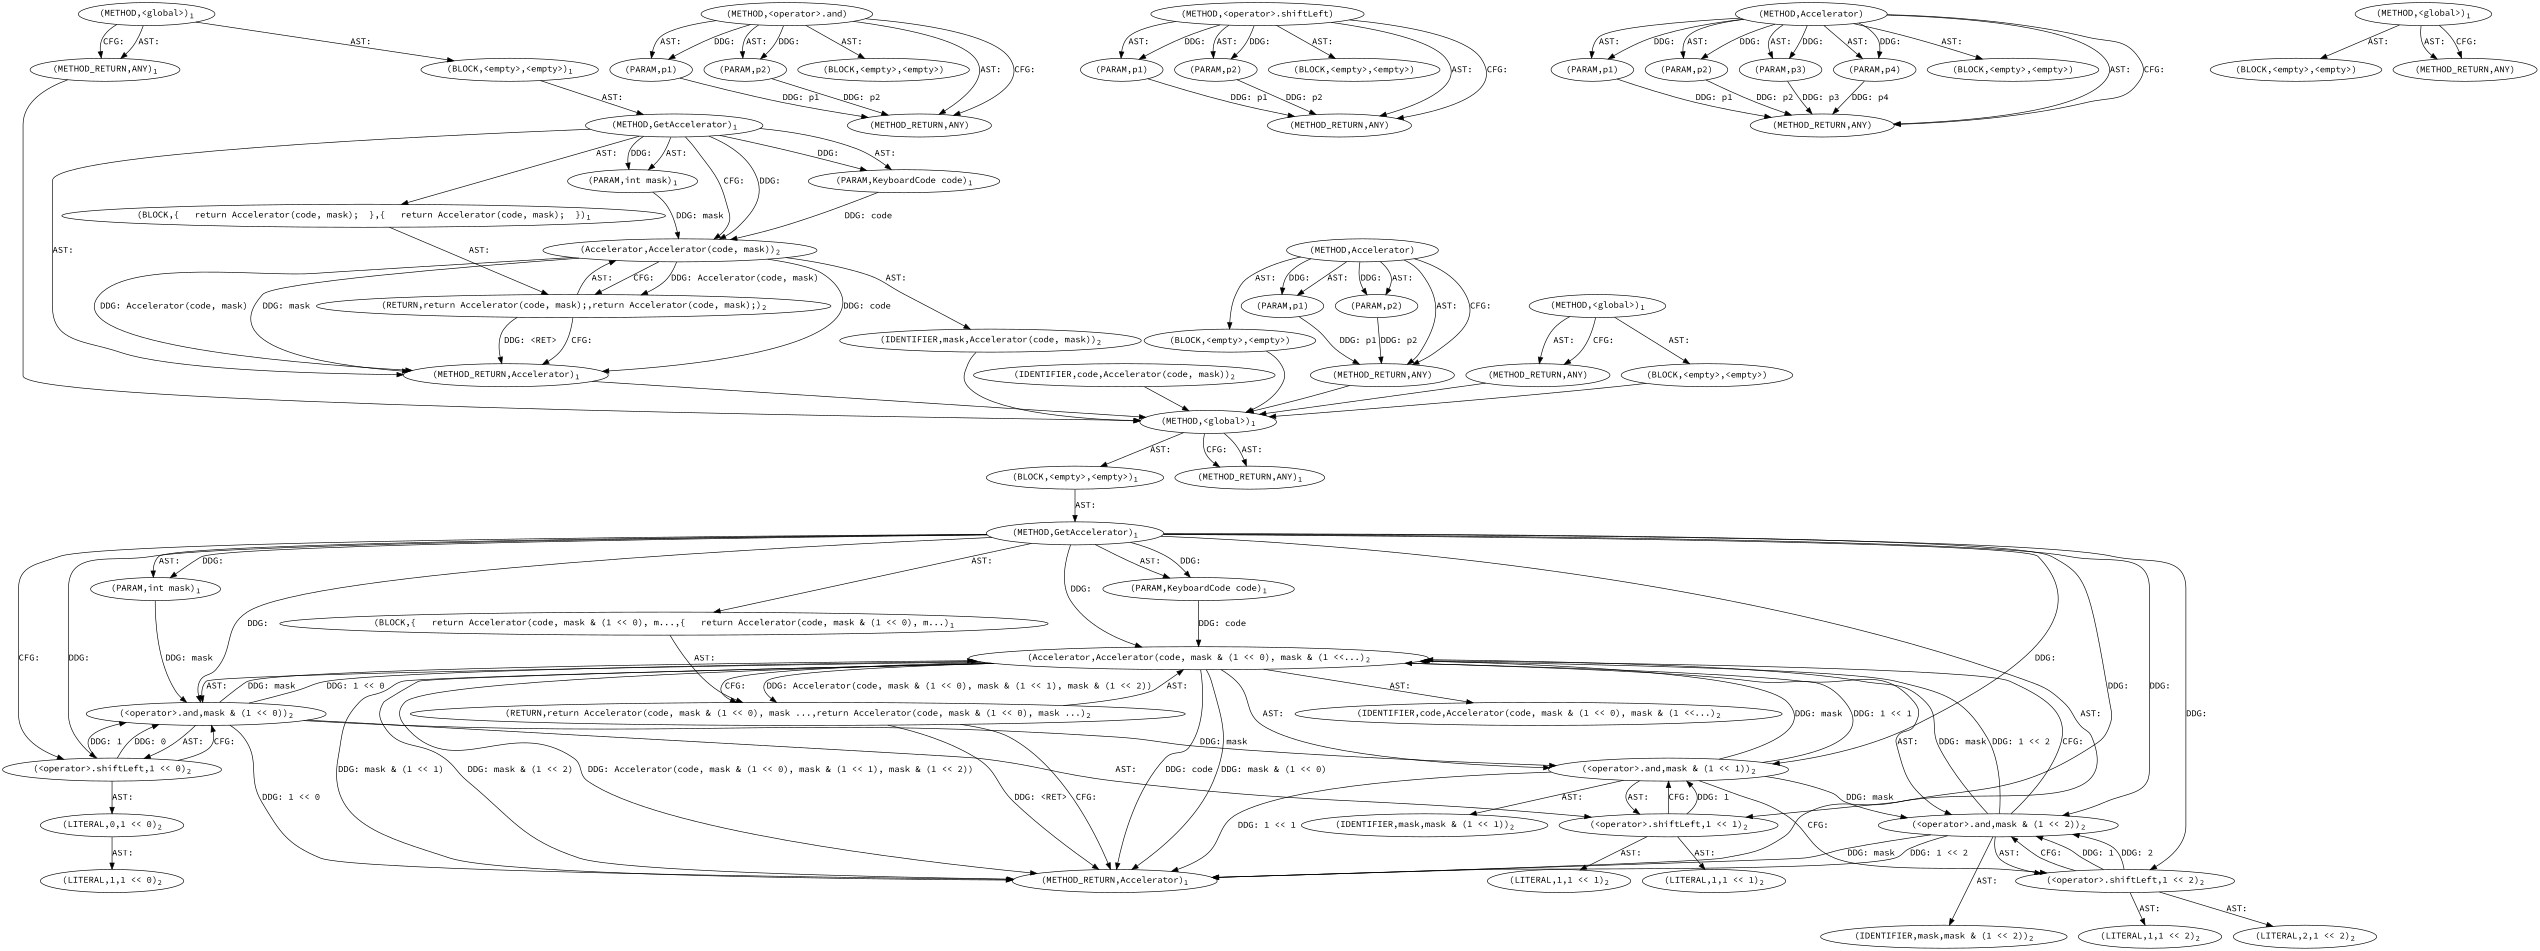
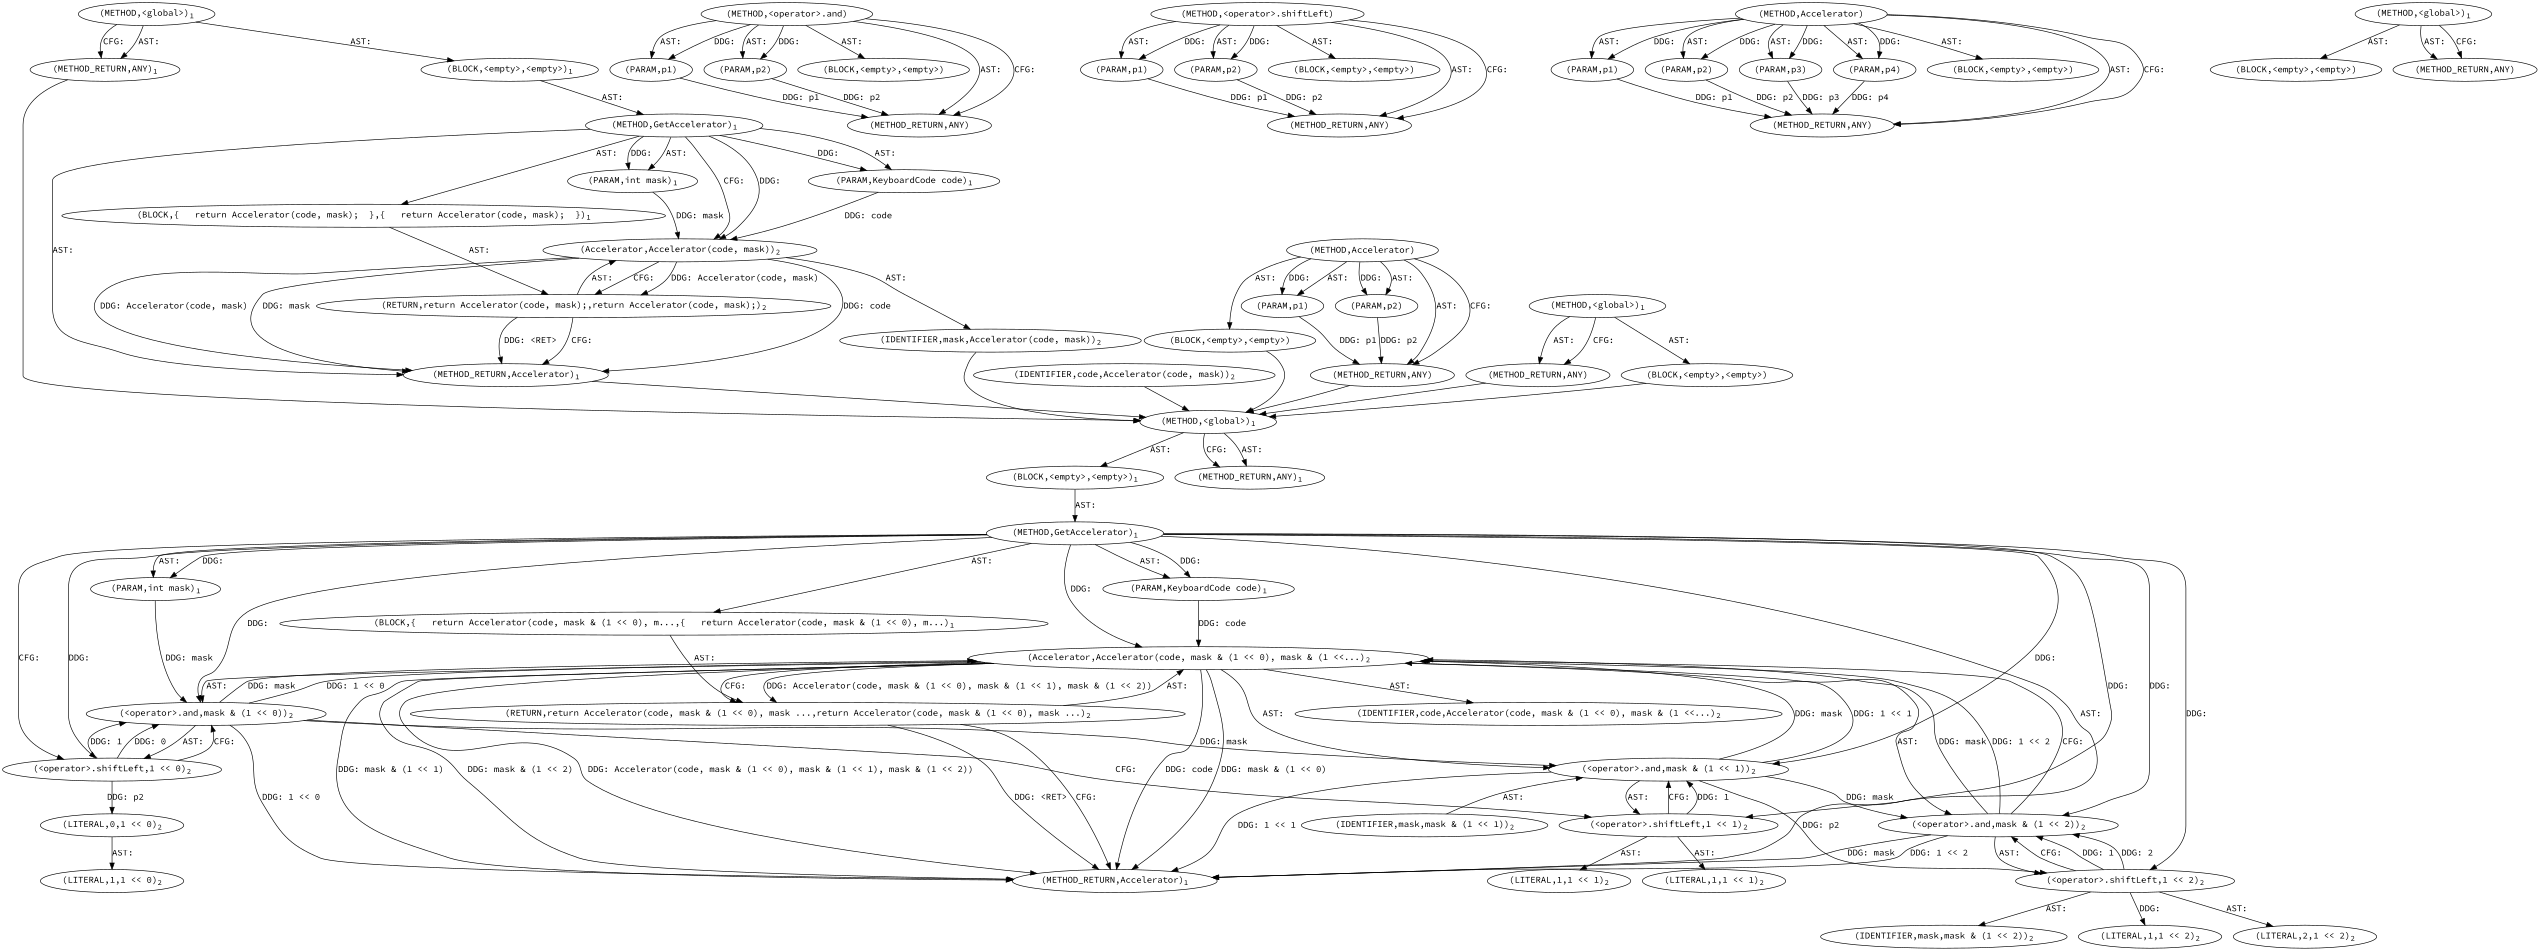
(1129, 770) -> (1129, 770)
(125, 797) -> (125, 797)
(1550, 797) -> (1510, 791)
(1821, 825) -> (1821, 825)
(1973, 878) -> (2038, 908)
(2153, 909) -> (2153, 909)
